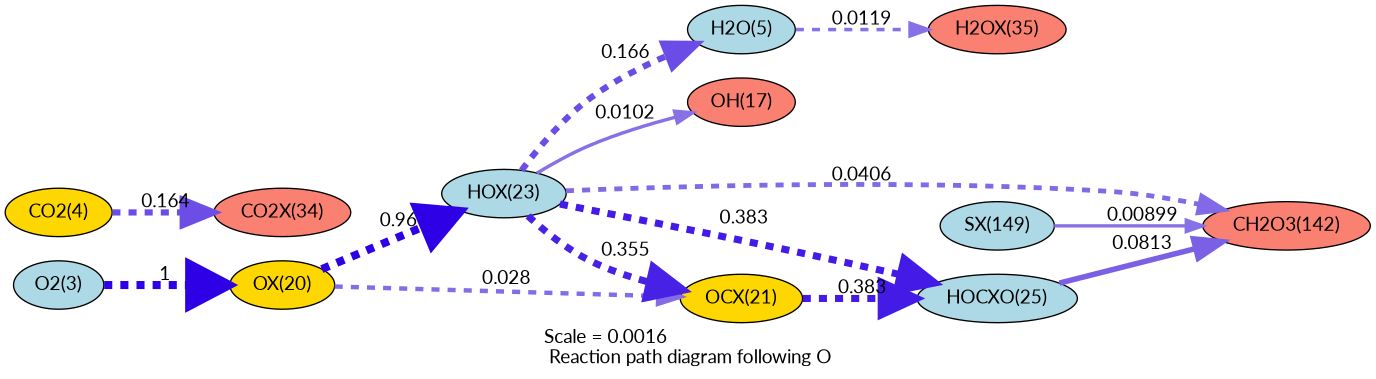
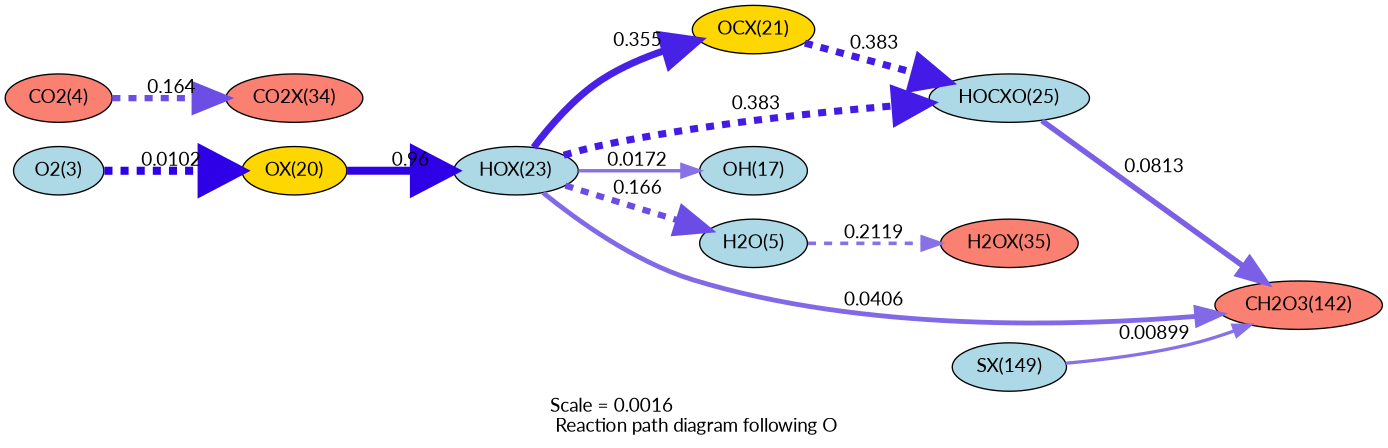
(860, 19) -> (872, 233)
(741, 102) -> (754, 171)
(623, 114) -> (635, 161)
(883, 185) -> (856, 313)
(59, 212) -> (59, 98)
(373, 248) -> (380, 171)
(584, 258) -> (591, 87)
(163, 275) -> (169, 161)
(496, 291) -> none
